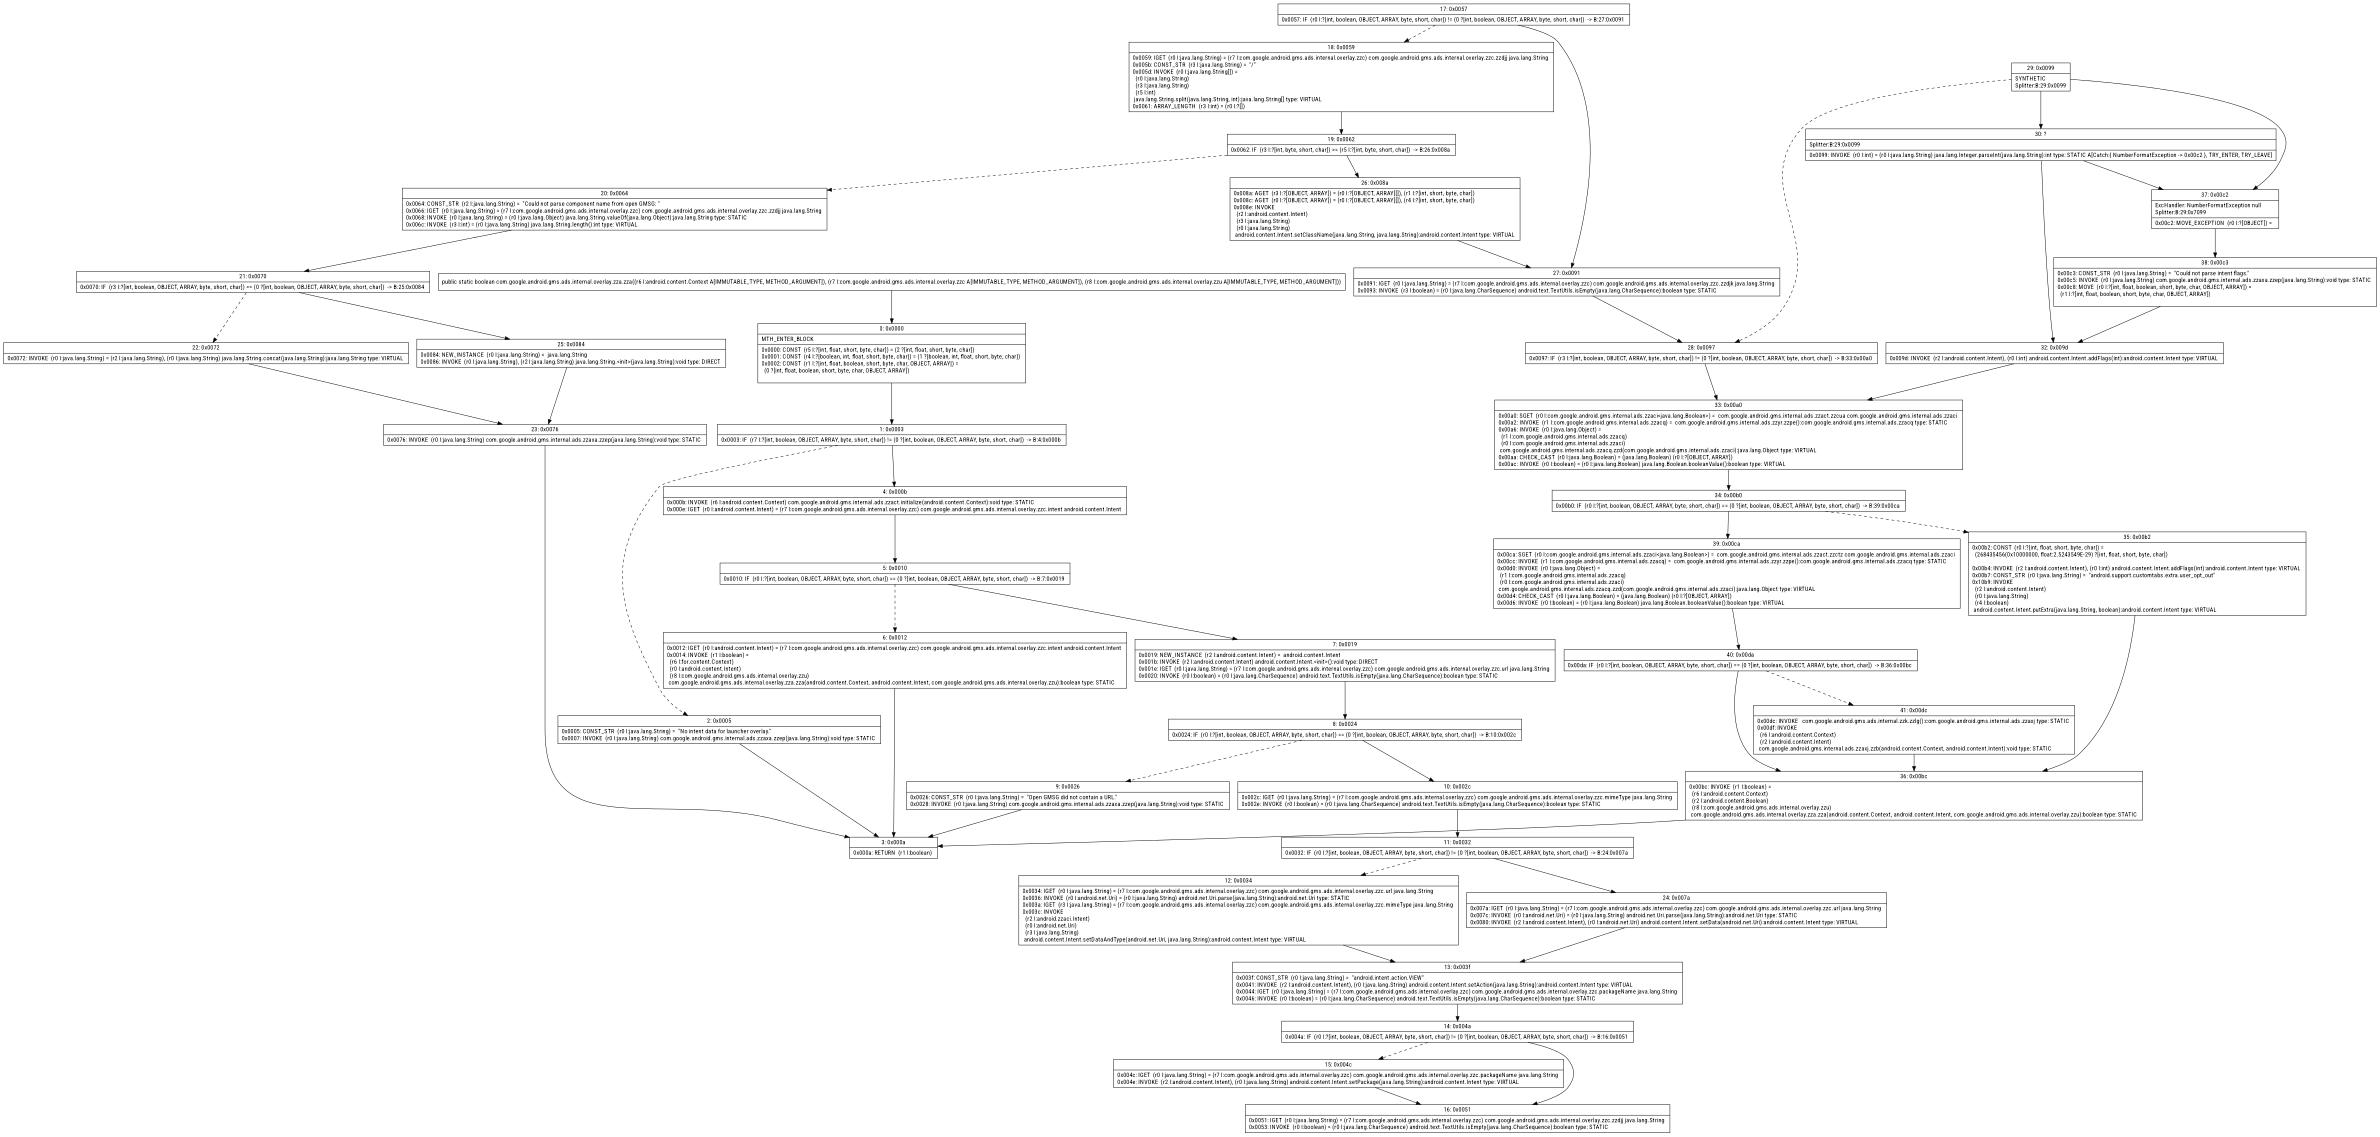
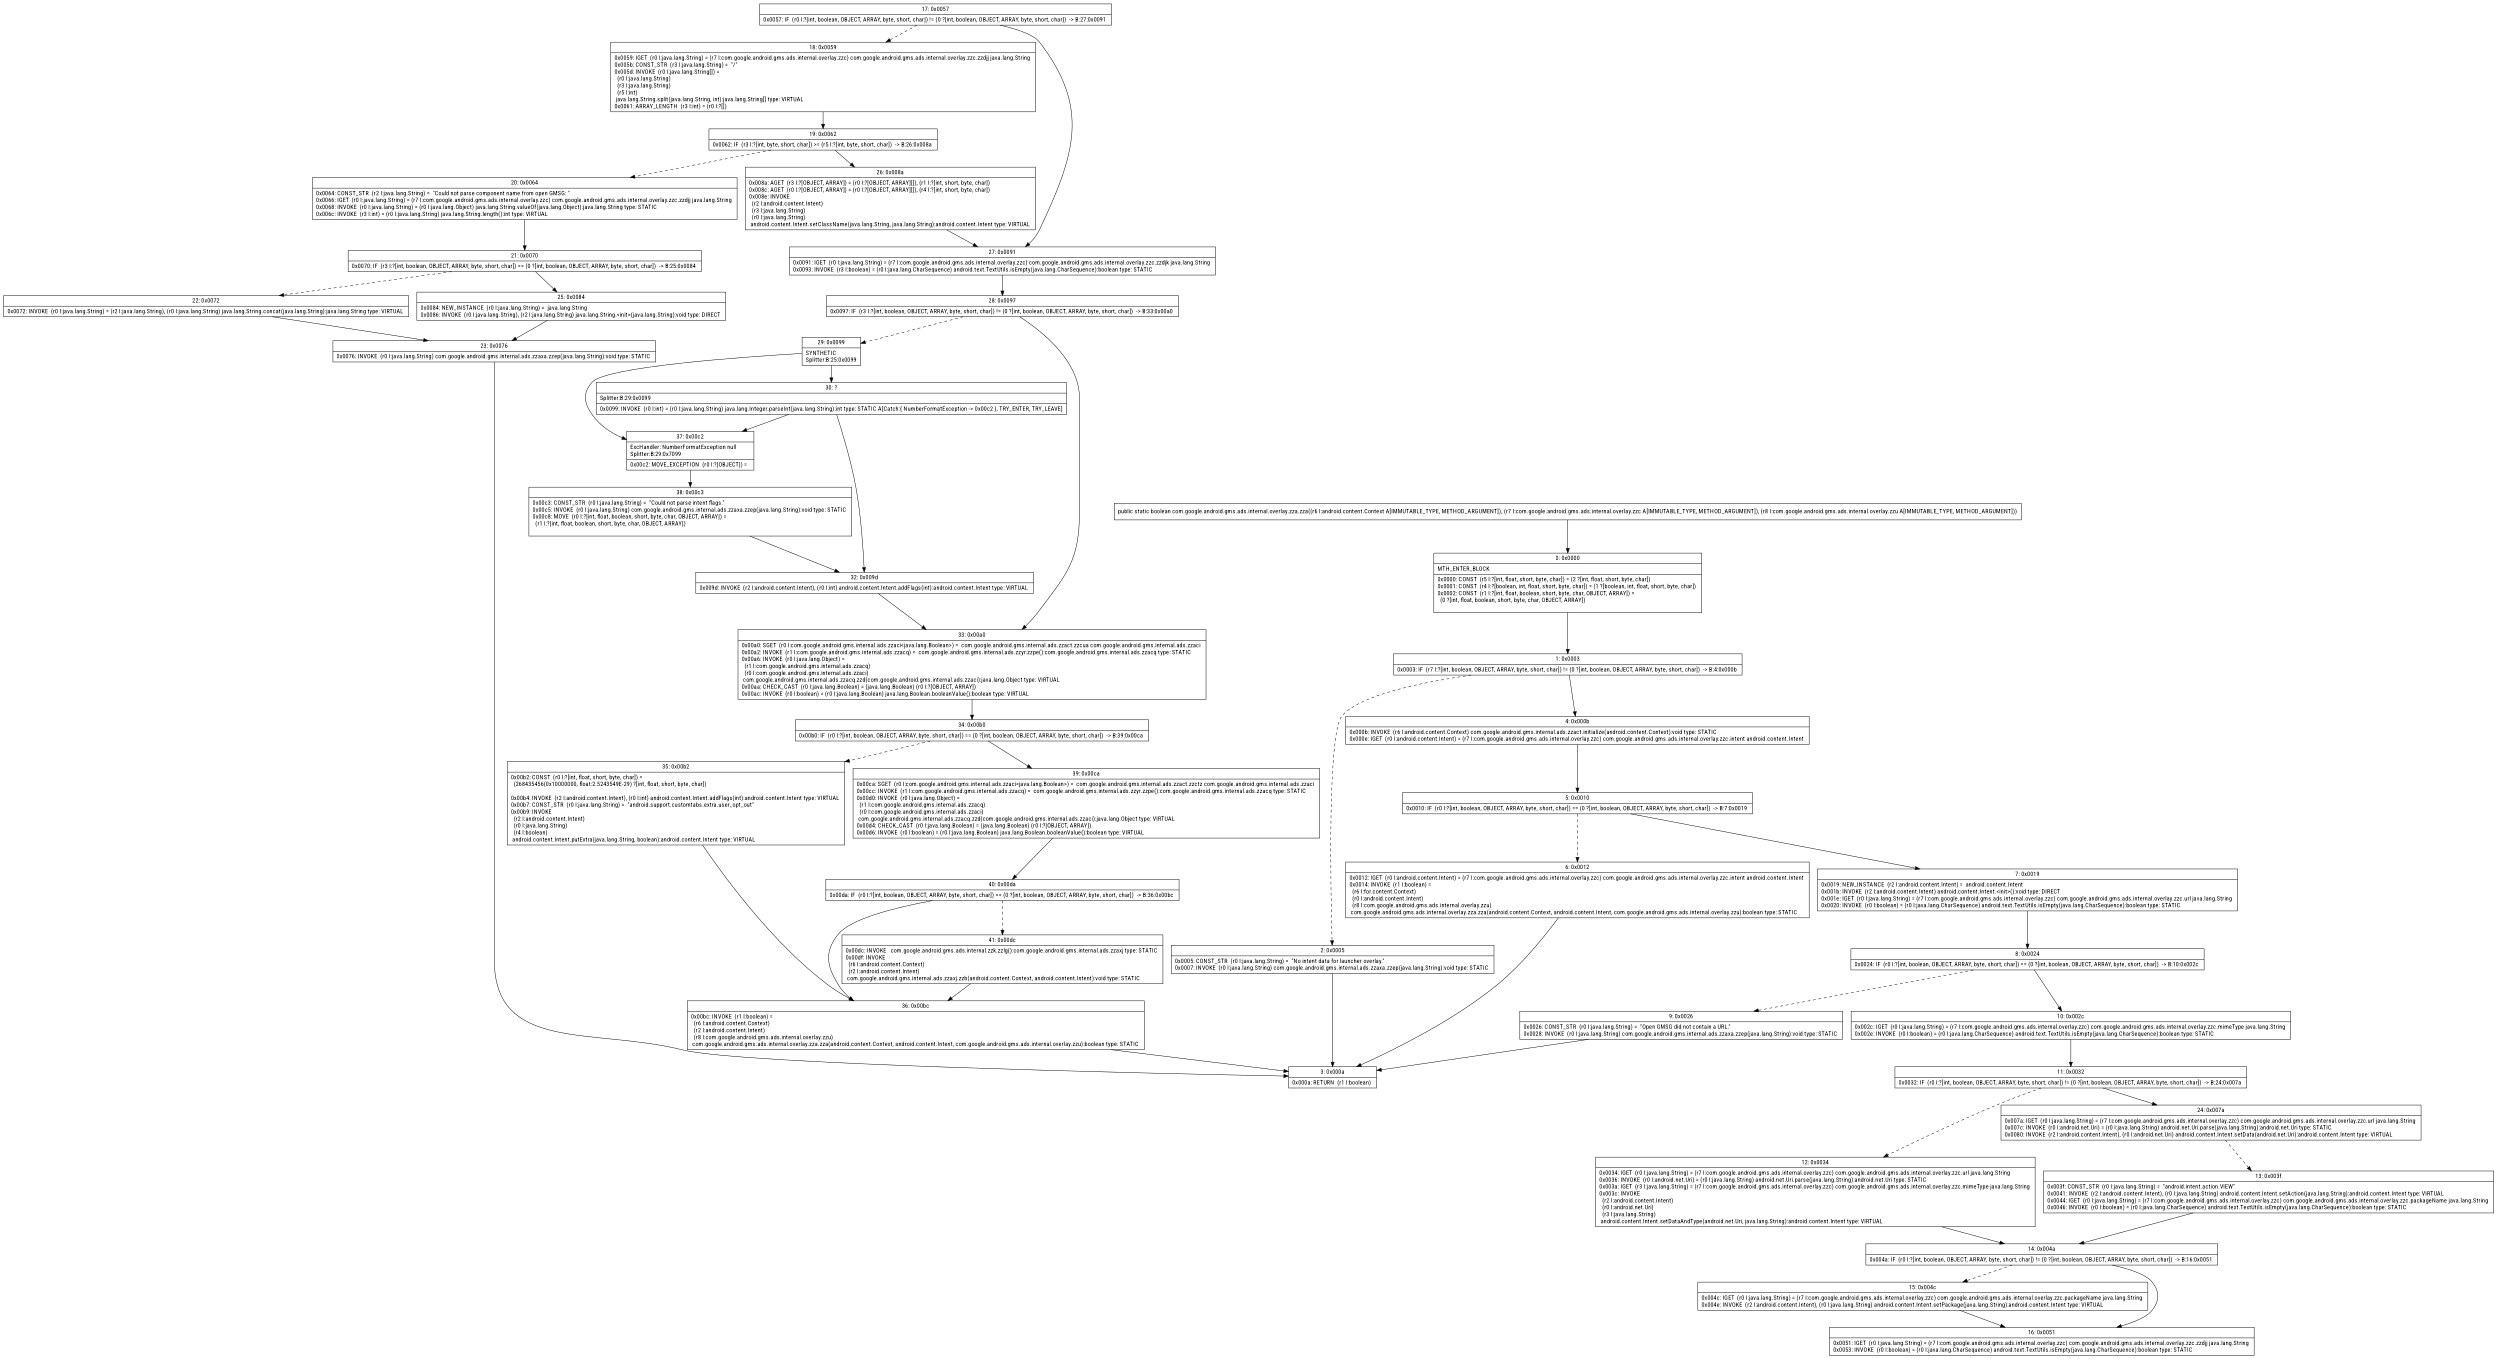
(2041, 86) -> (831, 360)
(1795, 139) -> (914, 329)
(1994, 582) -> (533, 812)
(1729, 801) -> (728, 1030)
(1056, 919) -> (1636, 1201)
(1575, 944) -> (2237, 1154)
(1367, 953) -> (1971, 1235)
